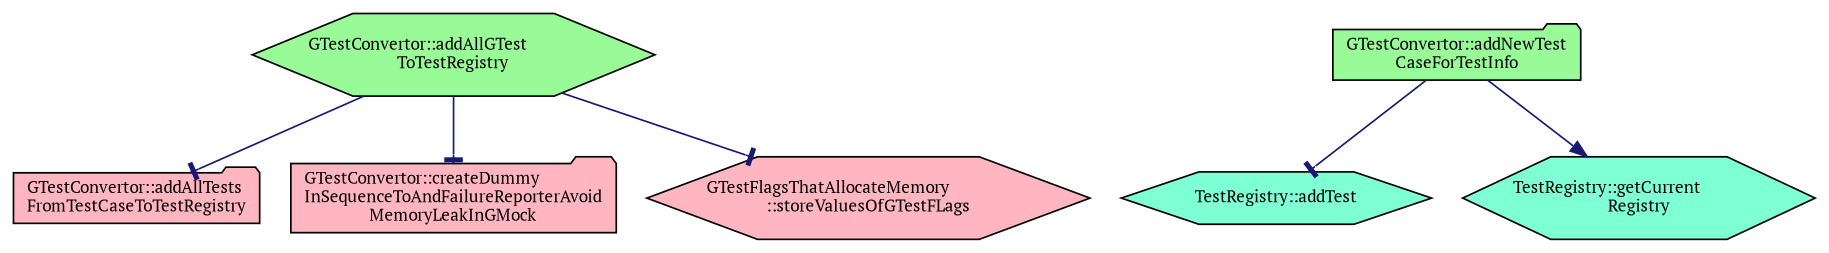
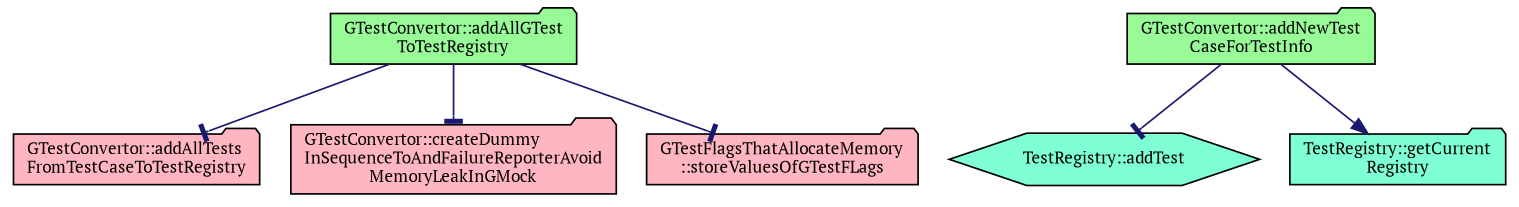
(454, 55) -> (454, 39)
(868, 198) -> (782, 159)
(1639, 198) -> (1398, 159)
